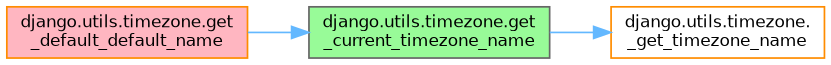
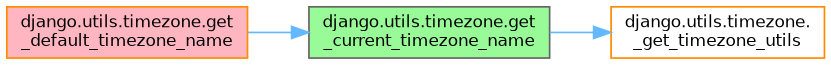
(127, 32) -> (127, 32)
(718, 32) -> (718, 32)
